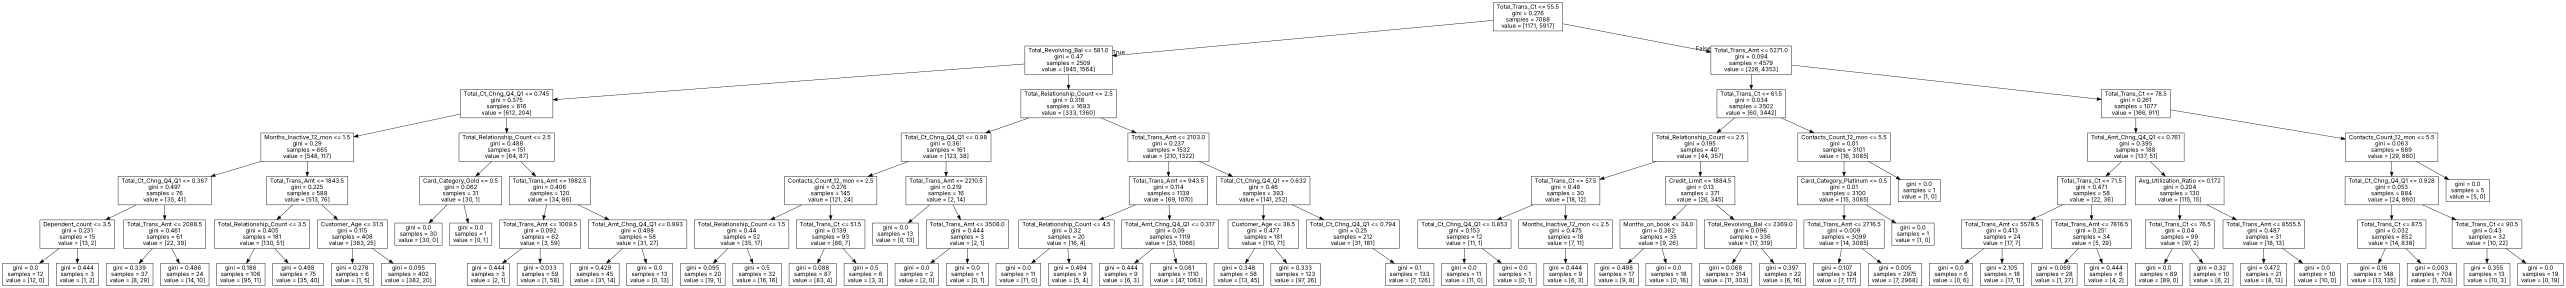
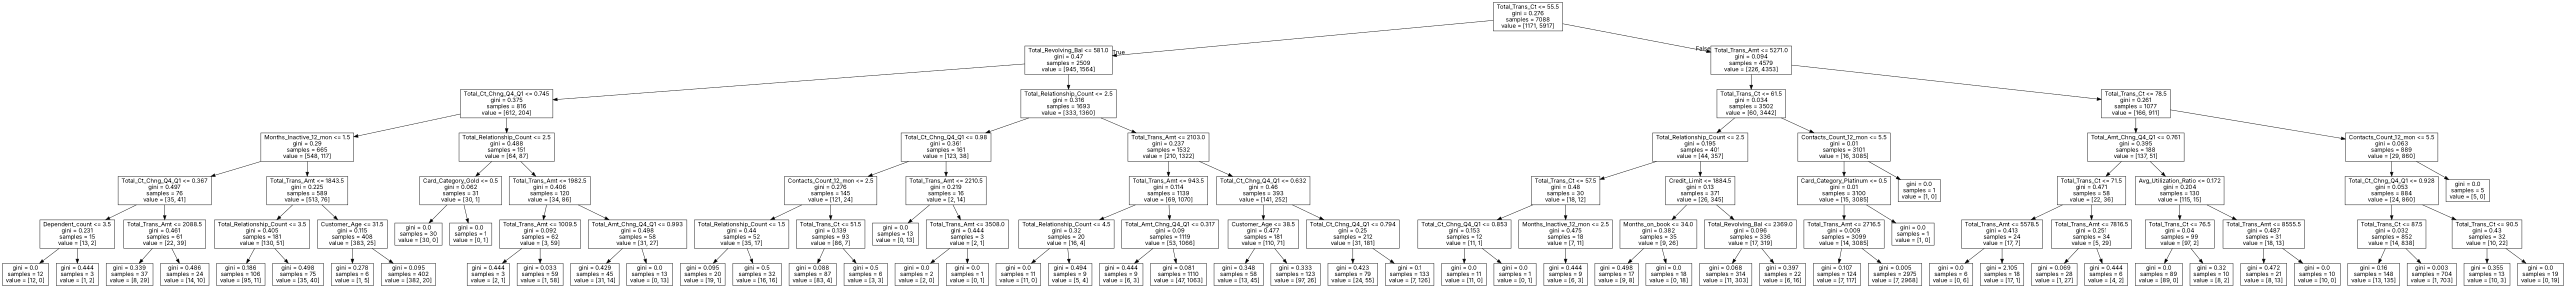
none -> (1353, 274)
